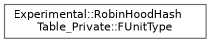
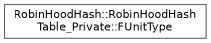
(105, 21) -> (105, 21)
